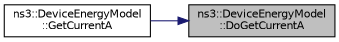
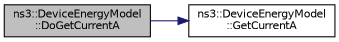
(164, 21) -> (164, 21)
